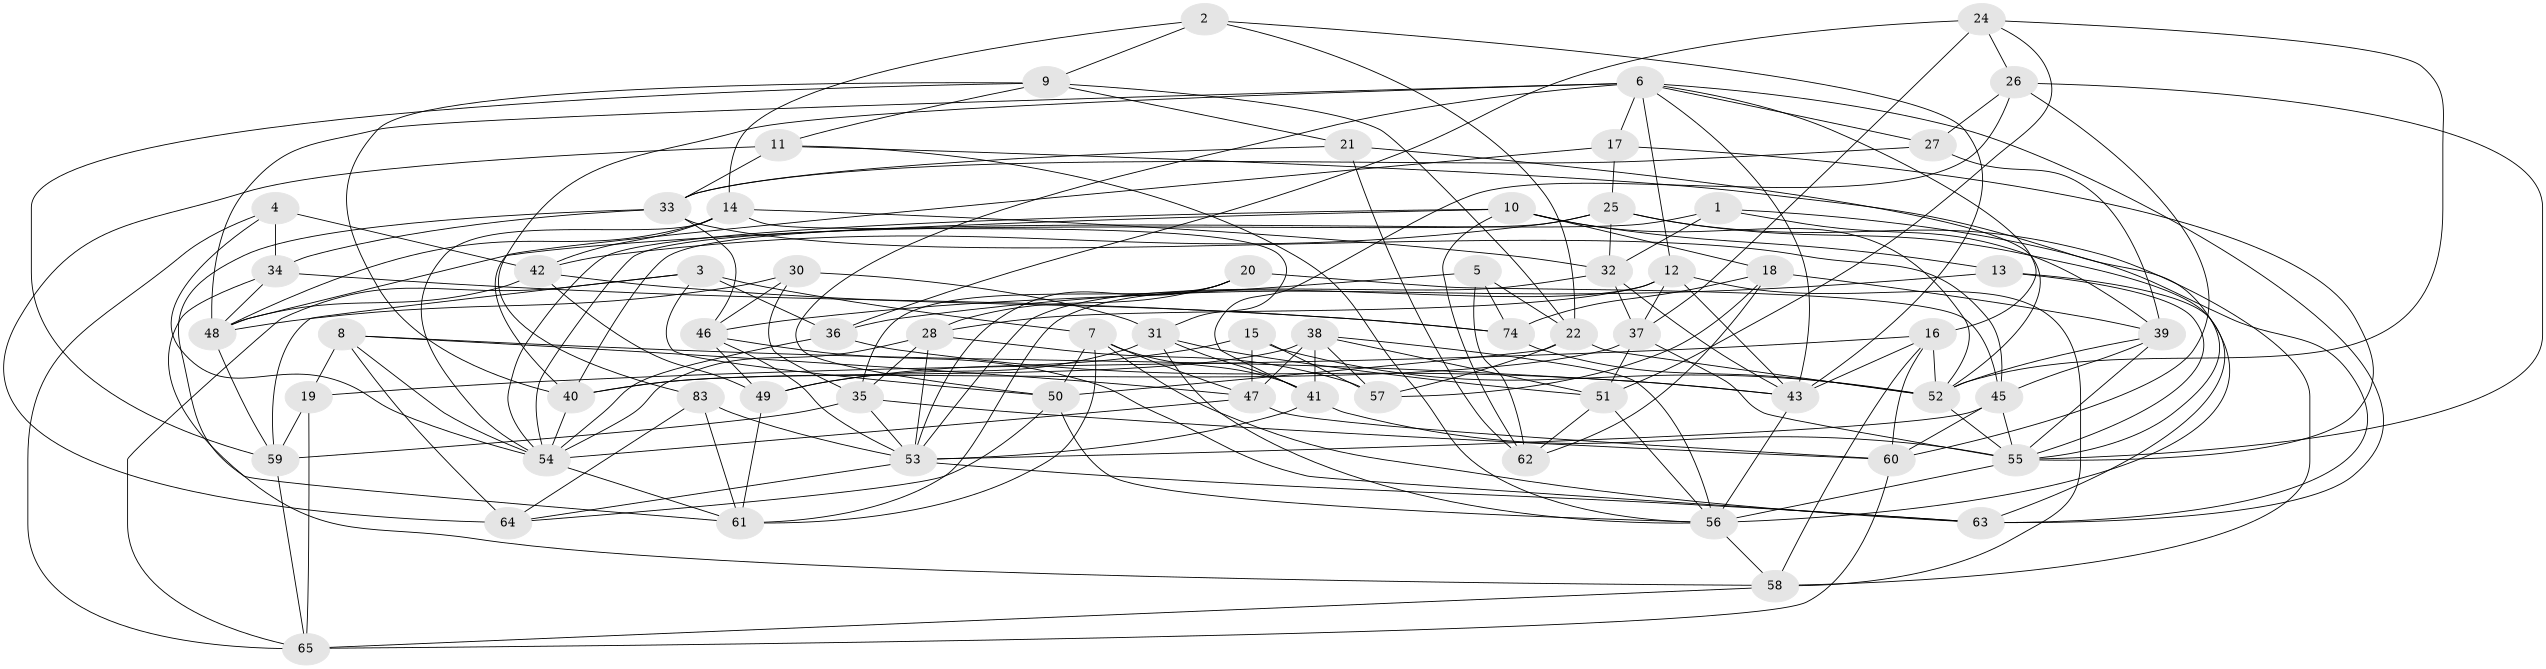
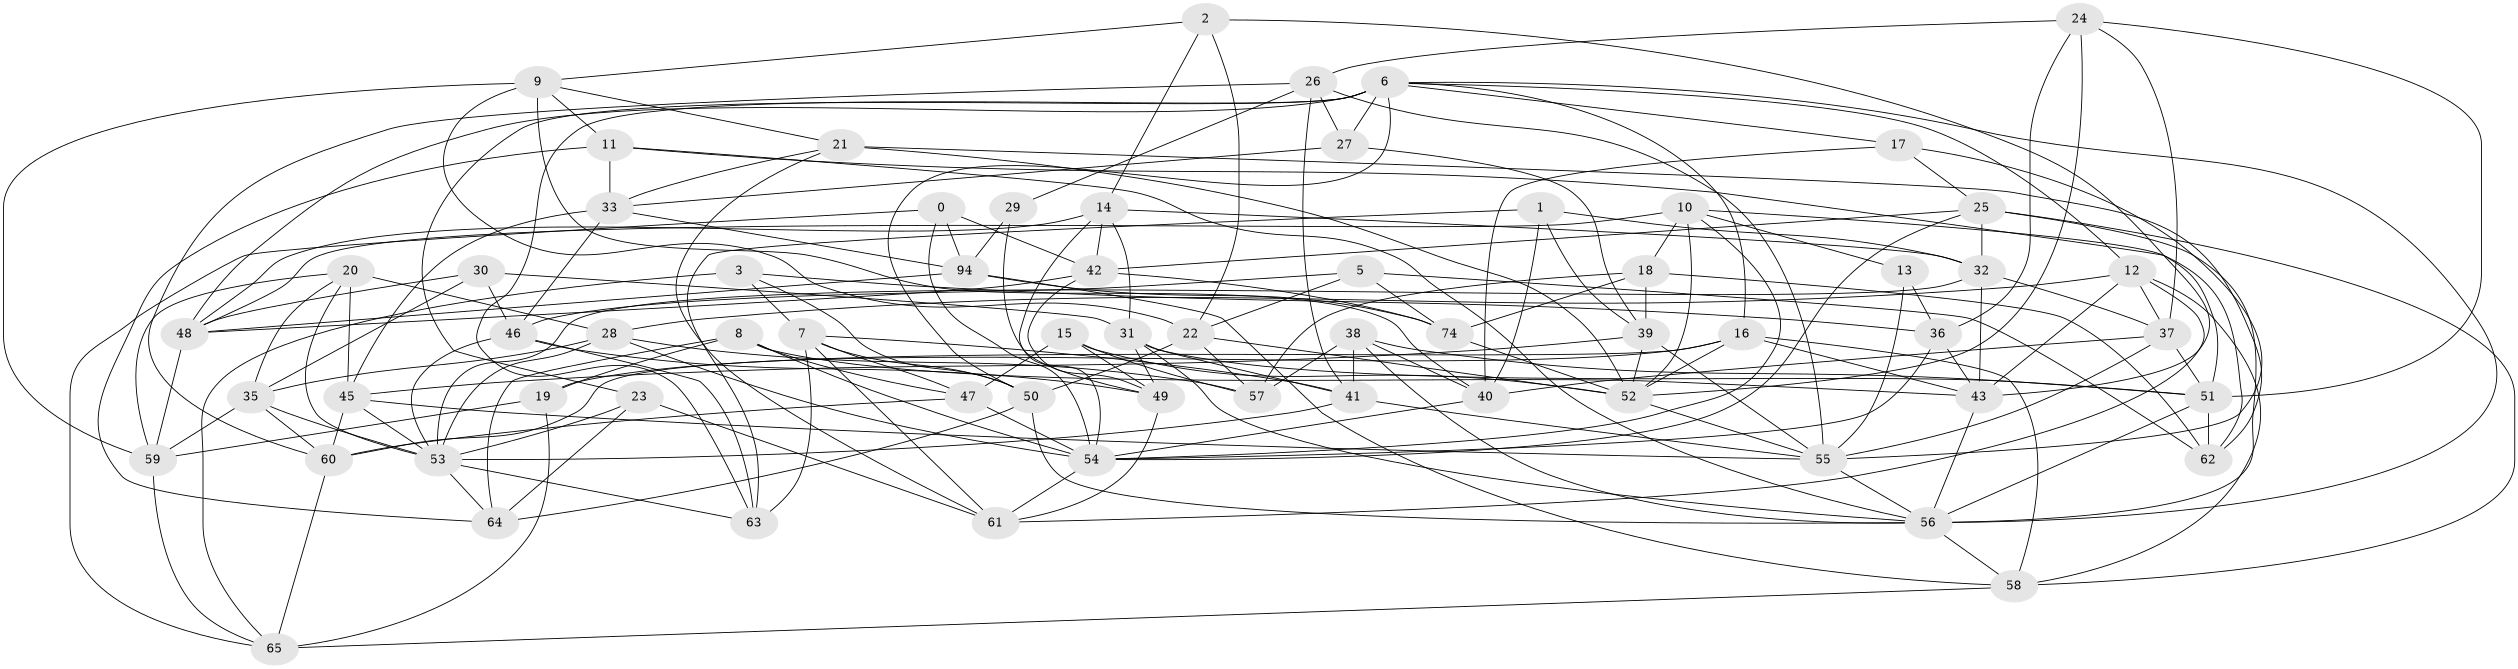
(1563, 178) -> (1474, 176)
(1755, 179) -> (2291, 178)
(275, 208) -> (942, 208)
none -> (1013, 208)
(275, 271) -> (965, 271)
(489, 296) -> (174, 305)
(1284, 366) -> none
(185, 367) -> (769, 399)
(2218, 380) -> none
(701, 397) -> (640, 397)
